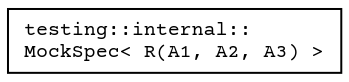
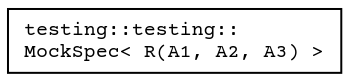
(175, 41) -> (175, 41)
